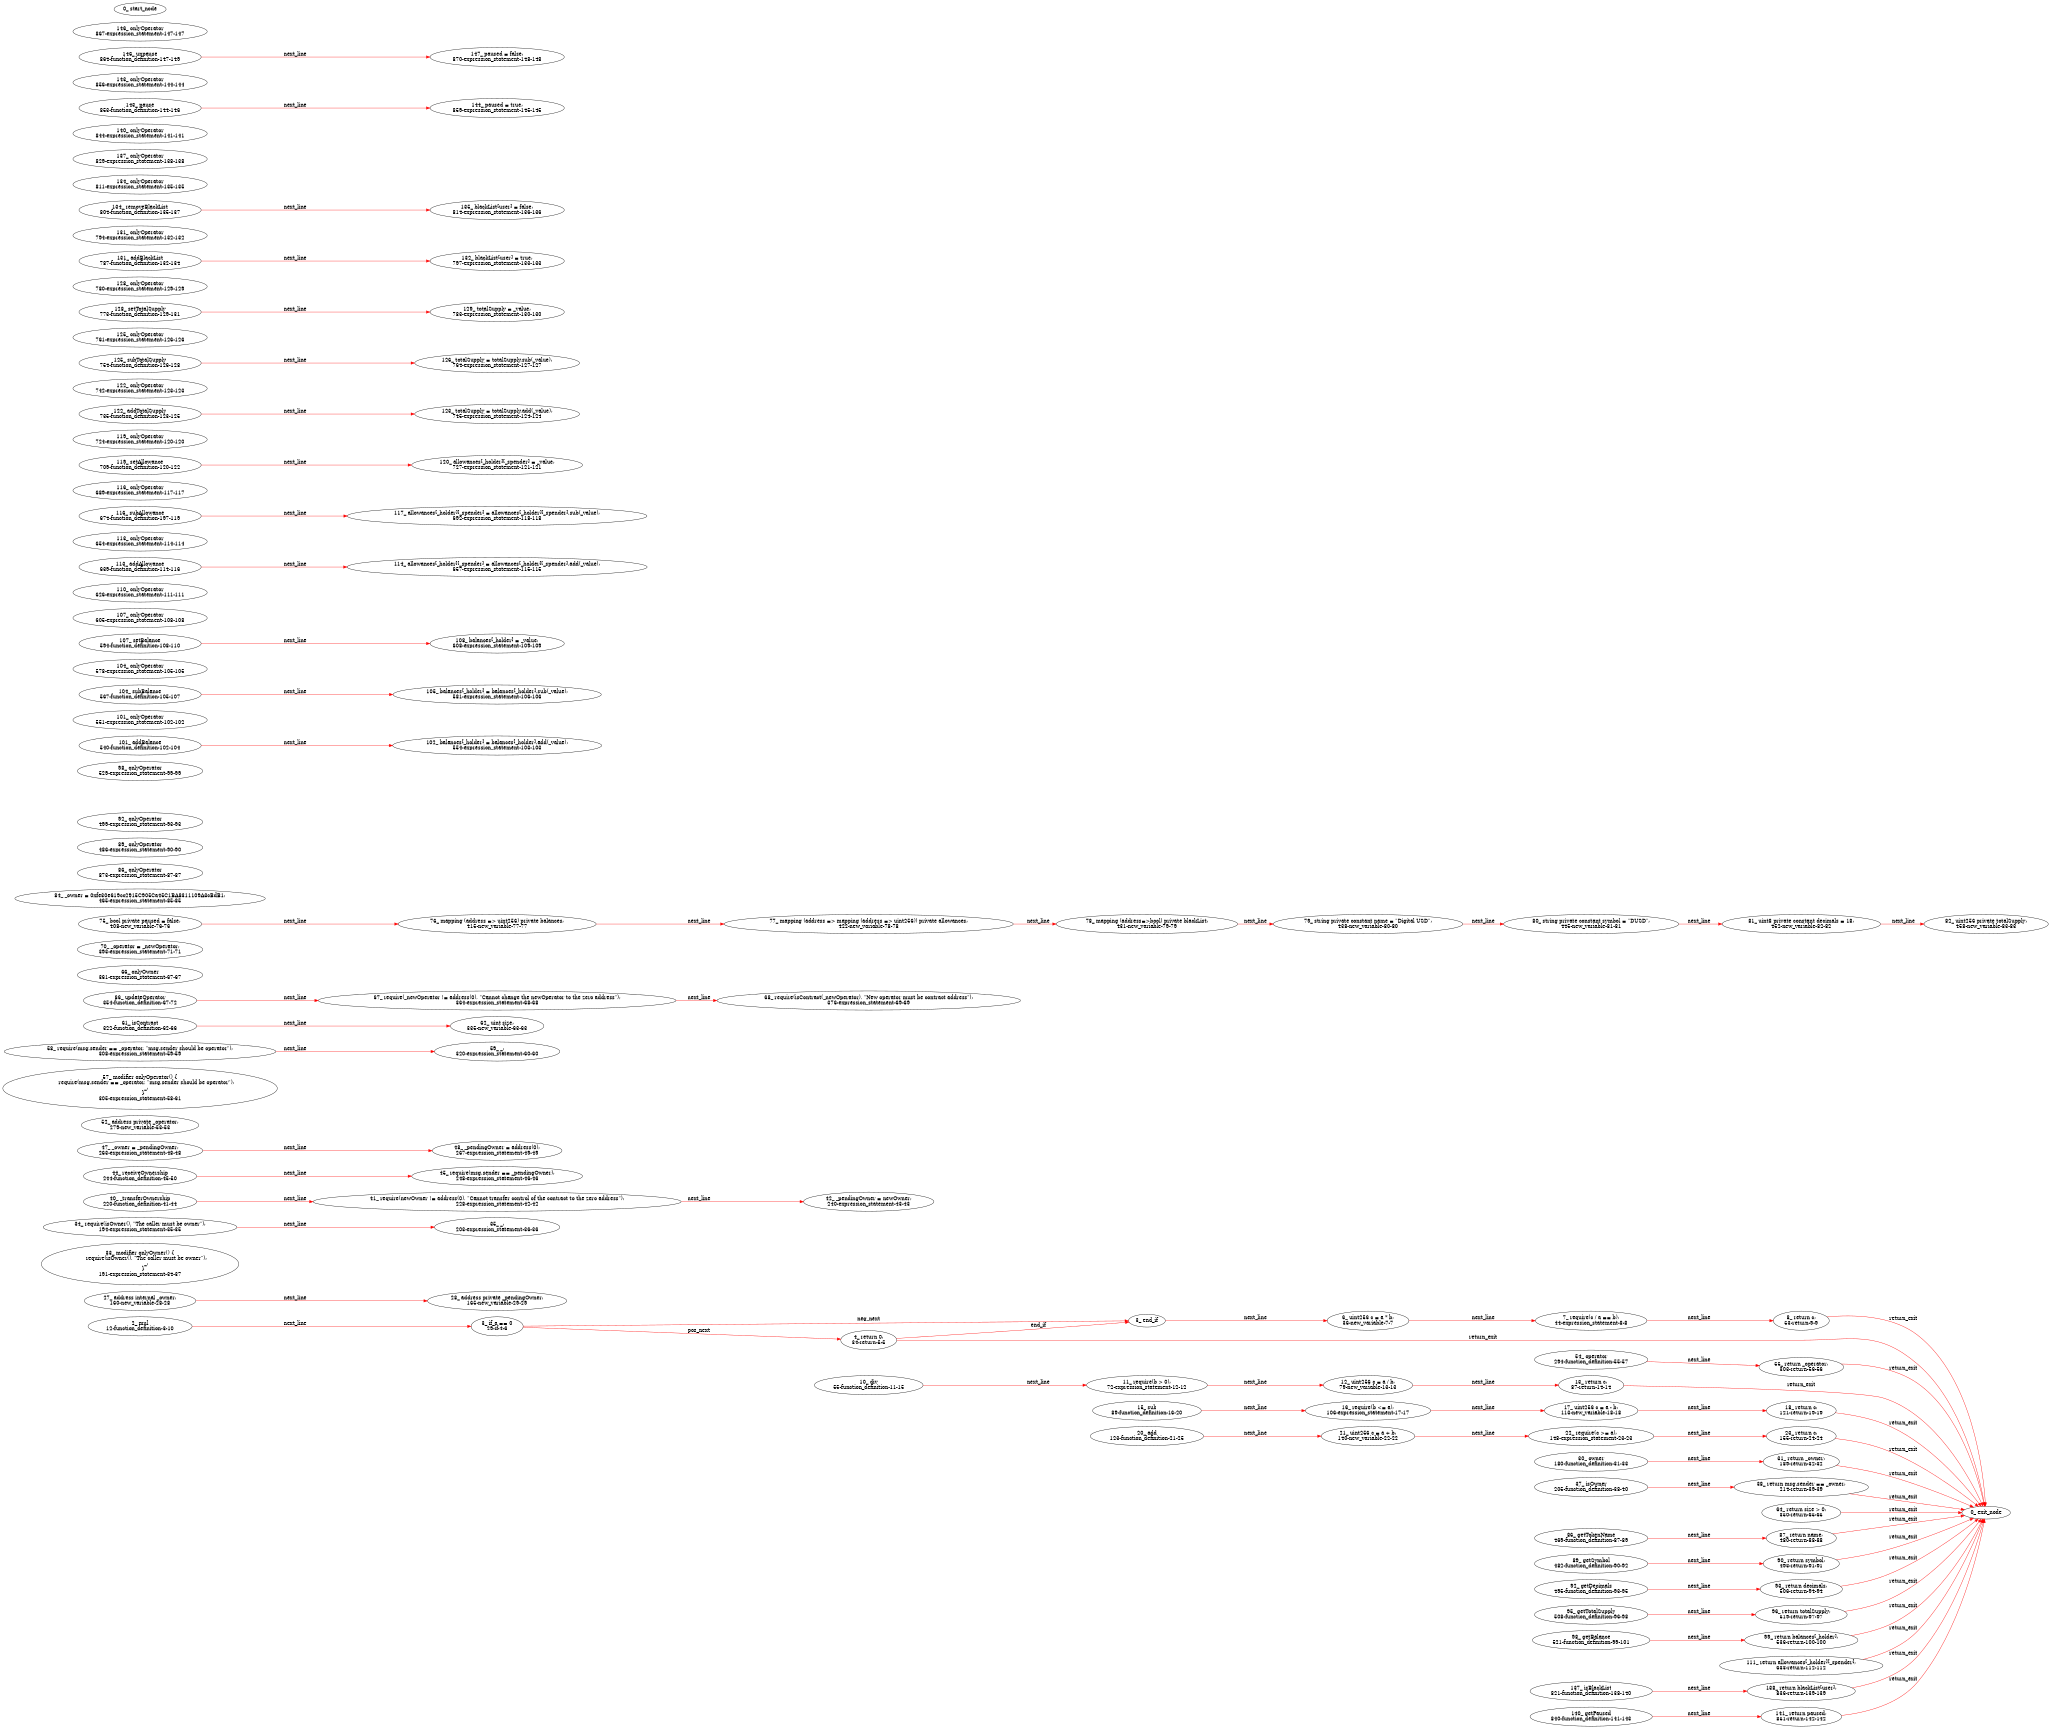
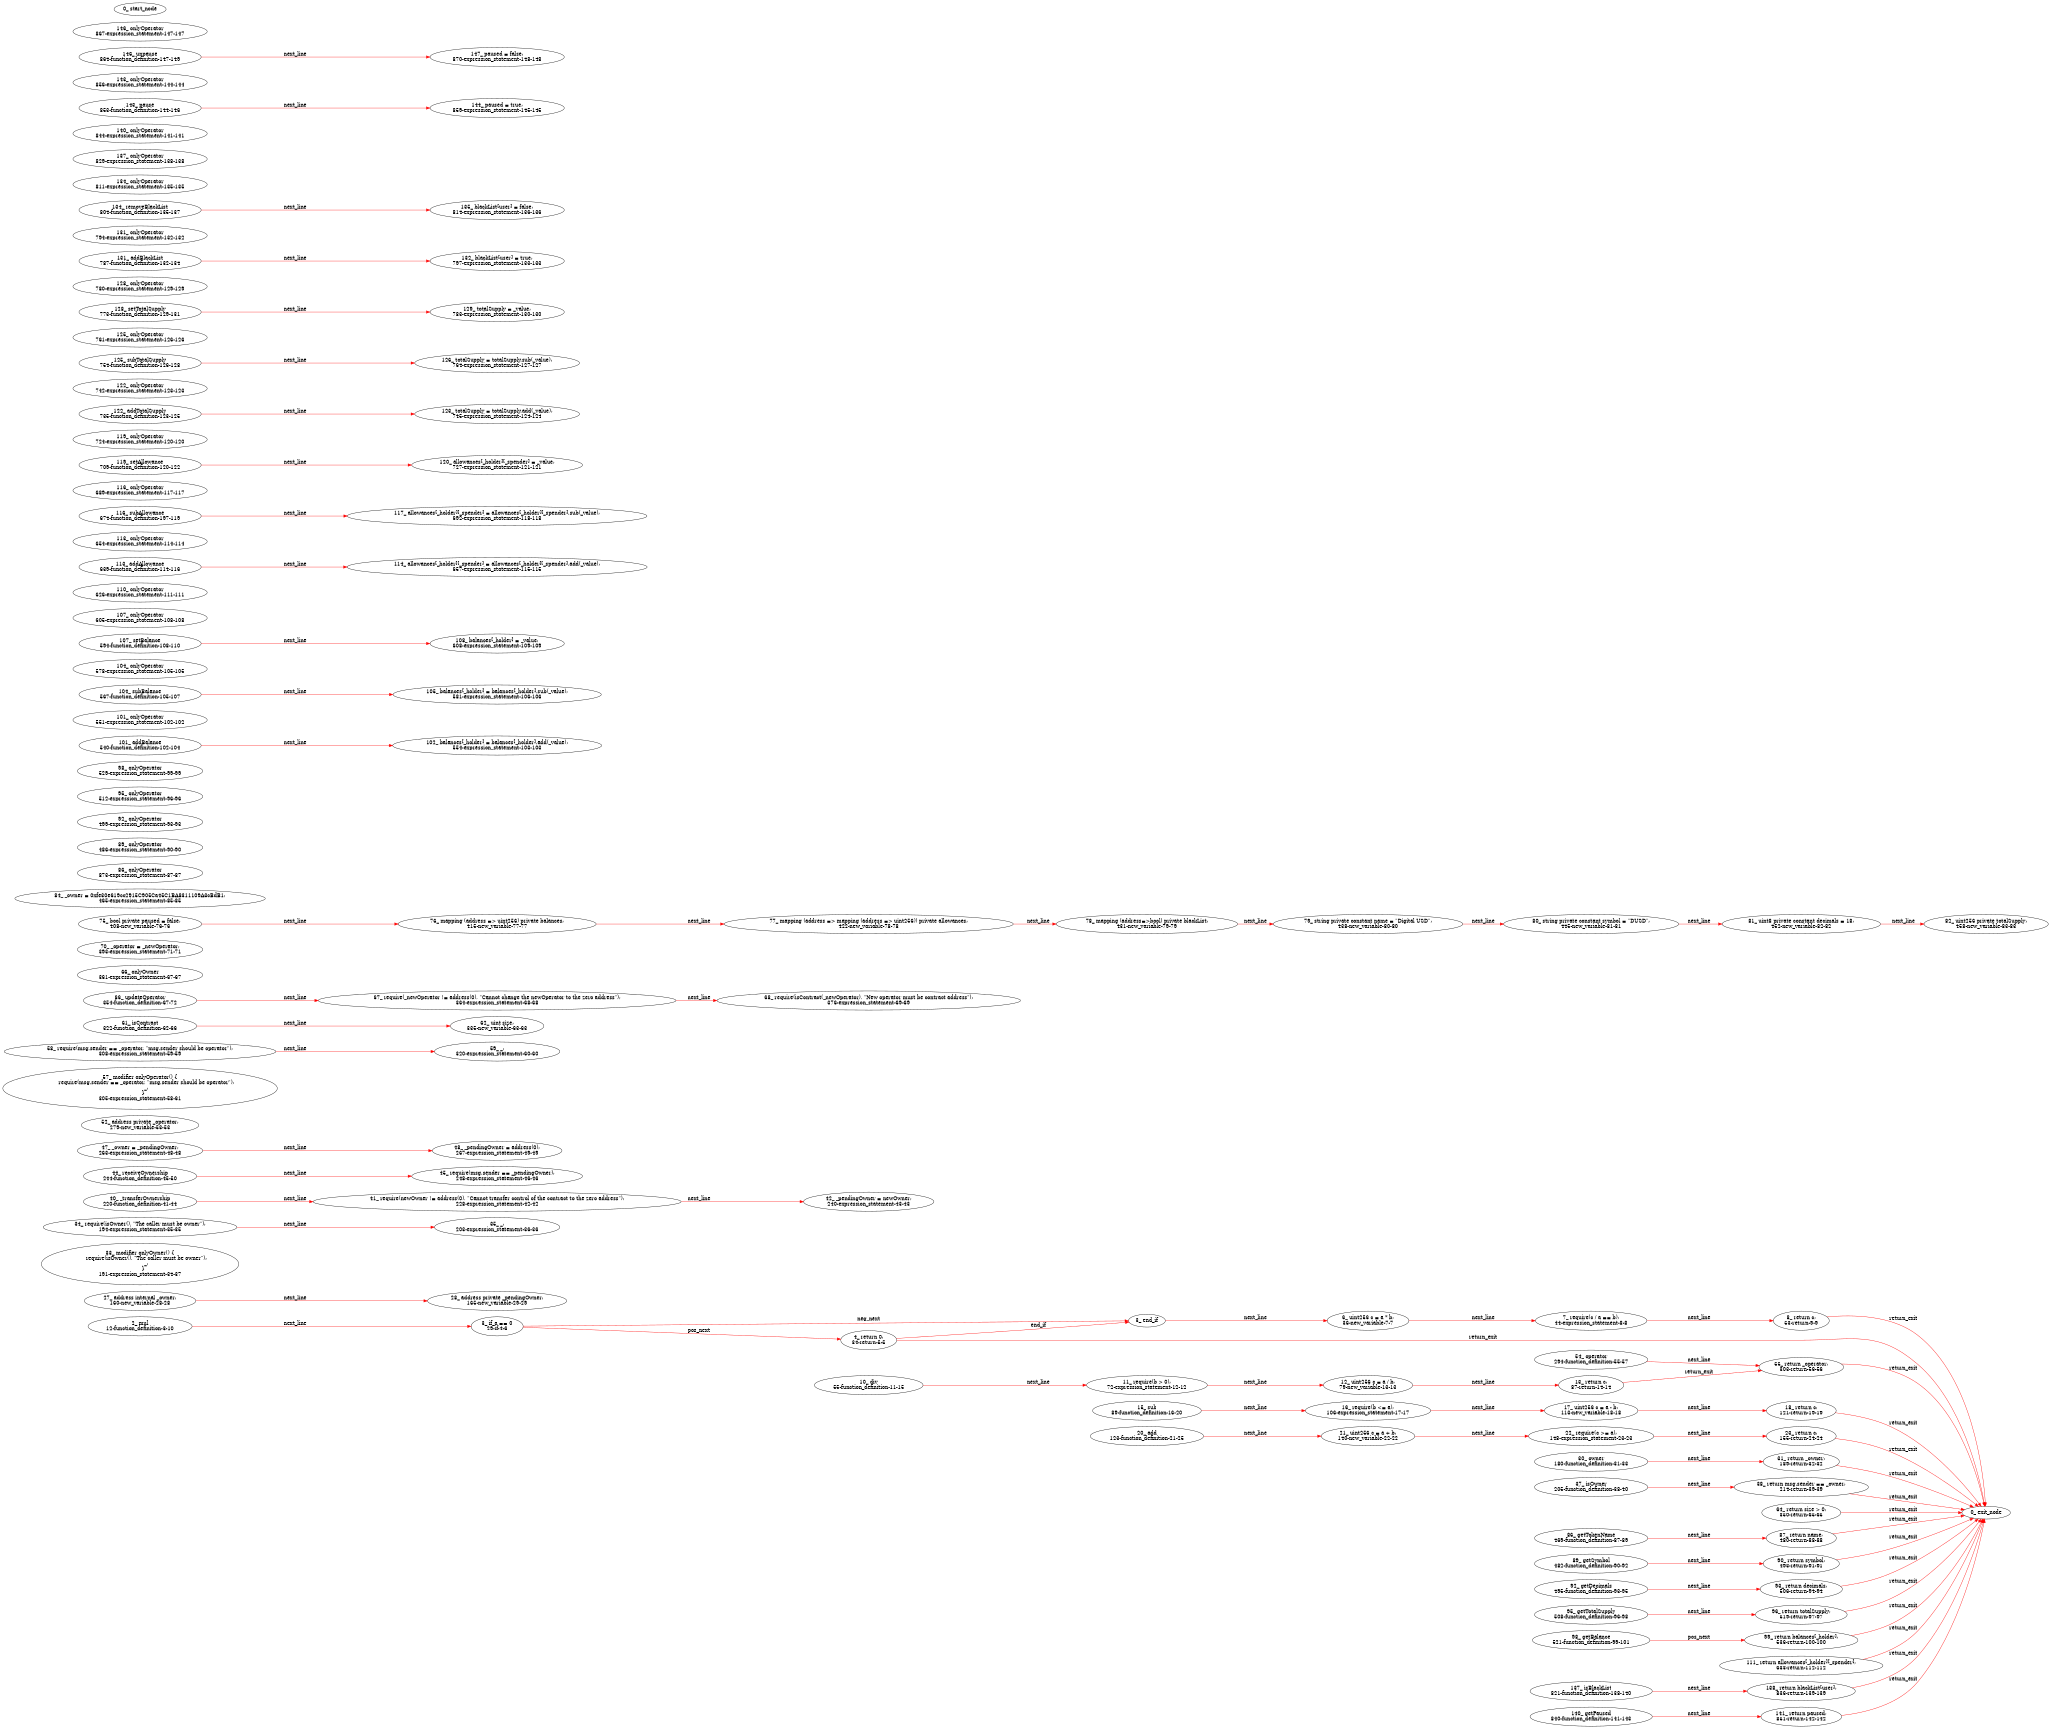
none -> (140, 797)
(1827, 1392) -> (1690, 1377)
(1699, 1637) -> (1699, 1637)
